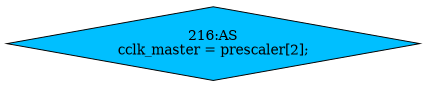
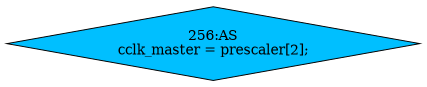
(213, 44) -> (213, 44)
